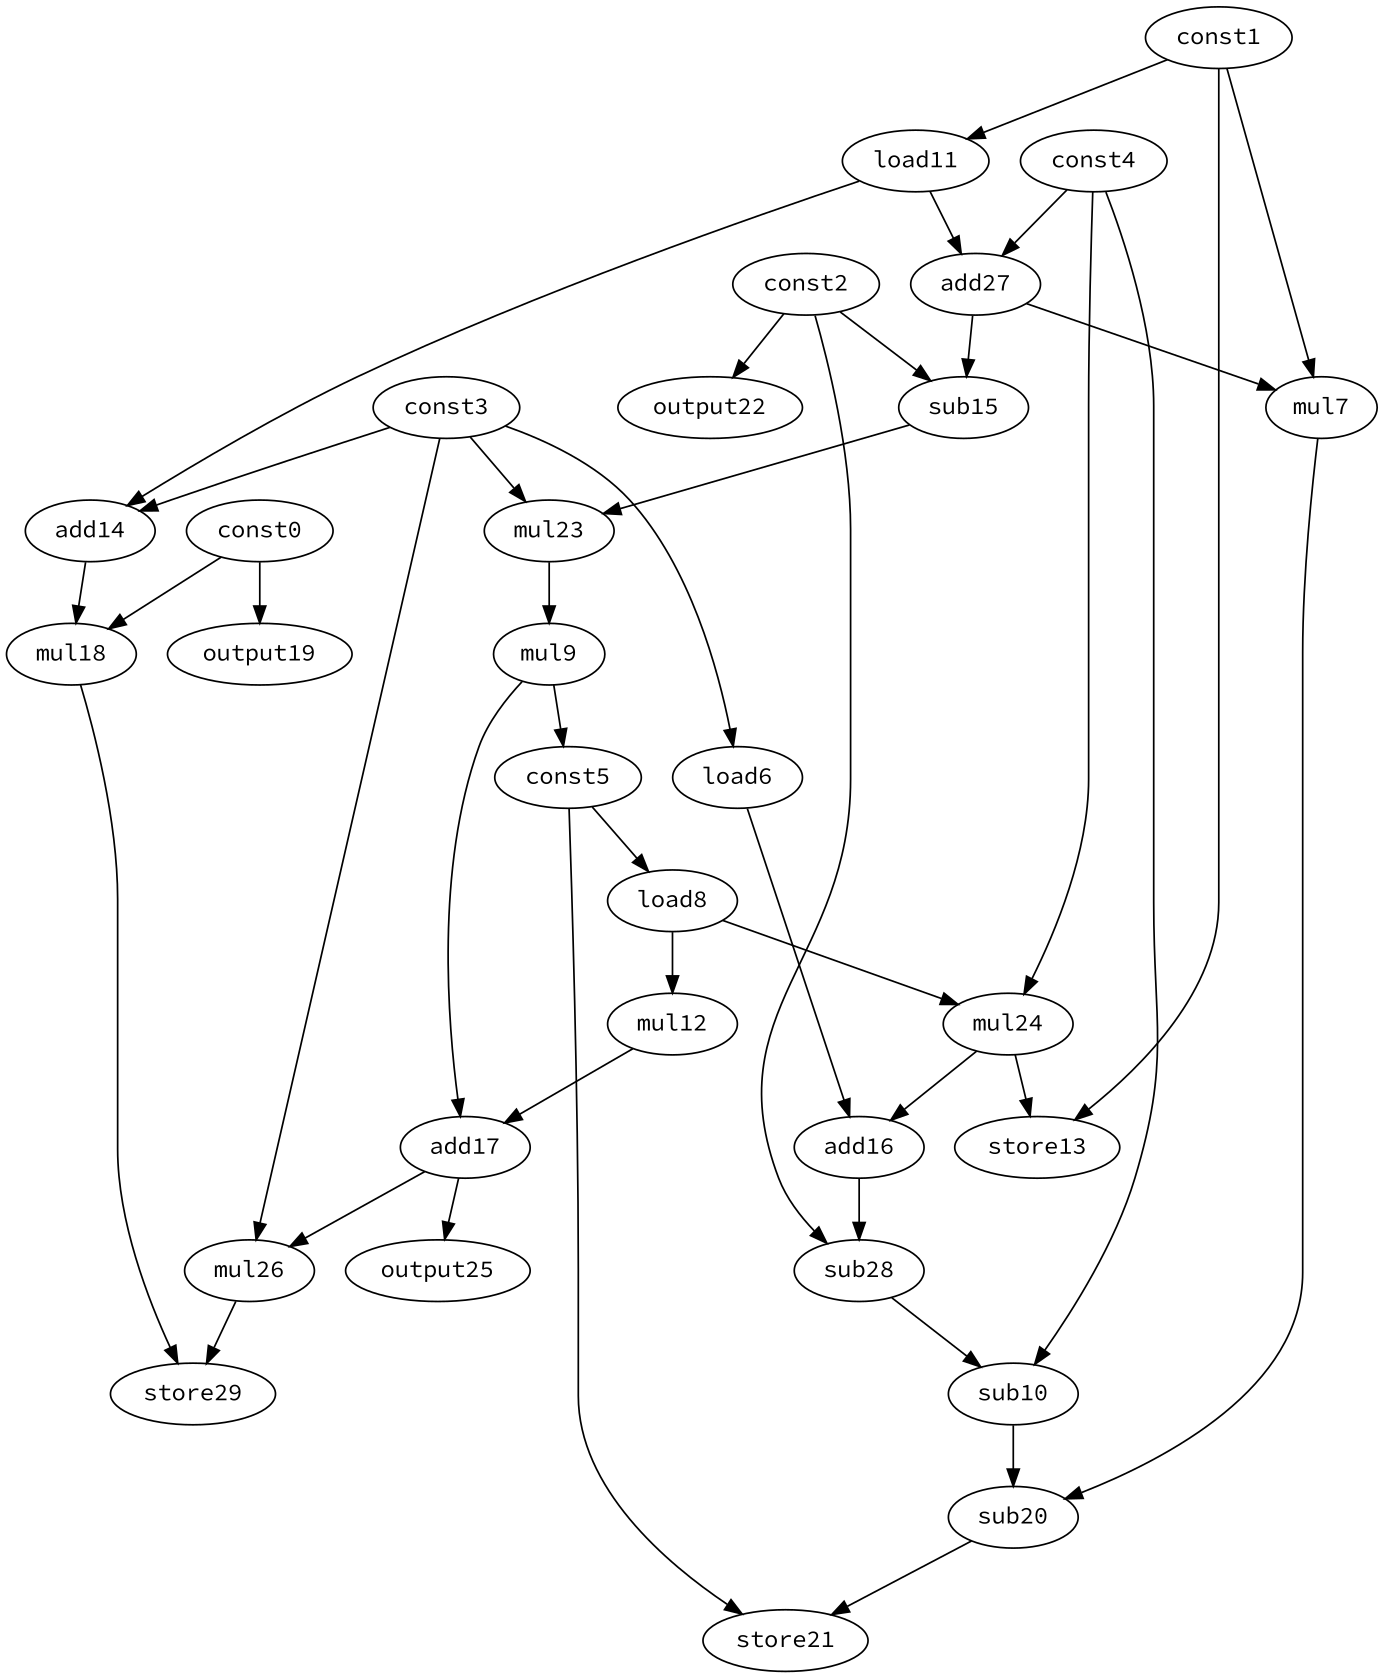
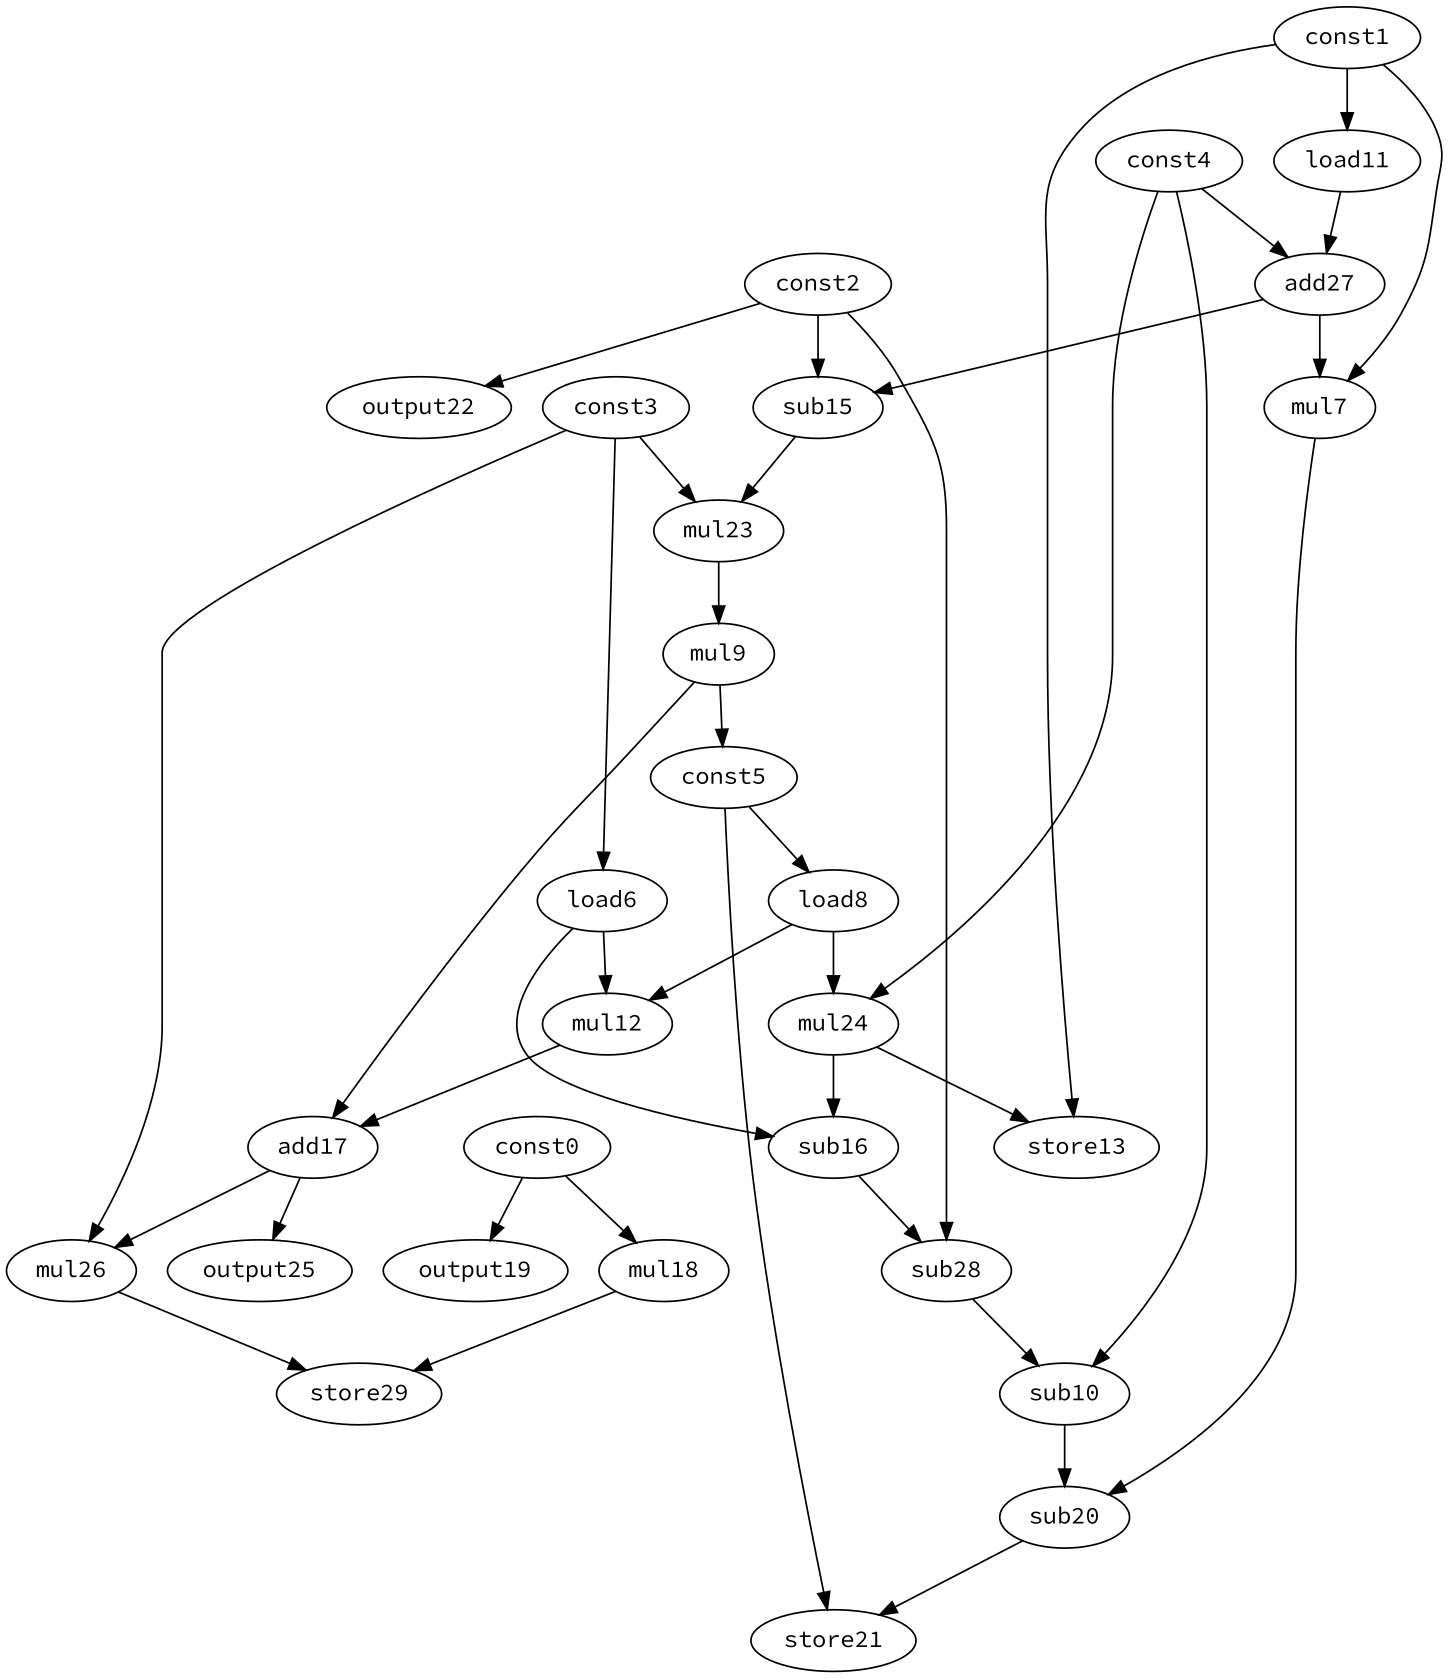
(90, 531) -> none
none -> (604, 954)
(859, 1147) -> (833, 1147)
